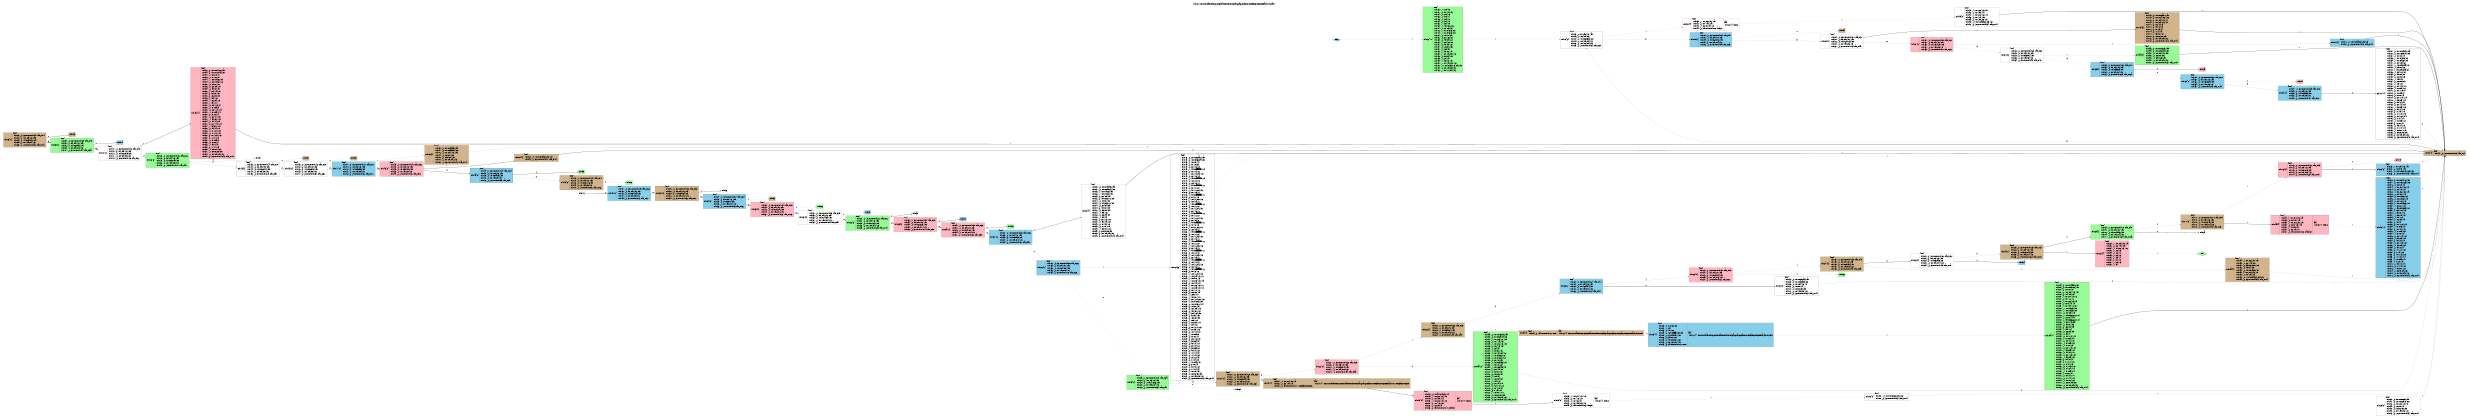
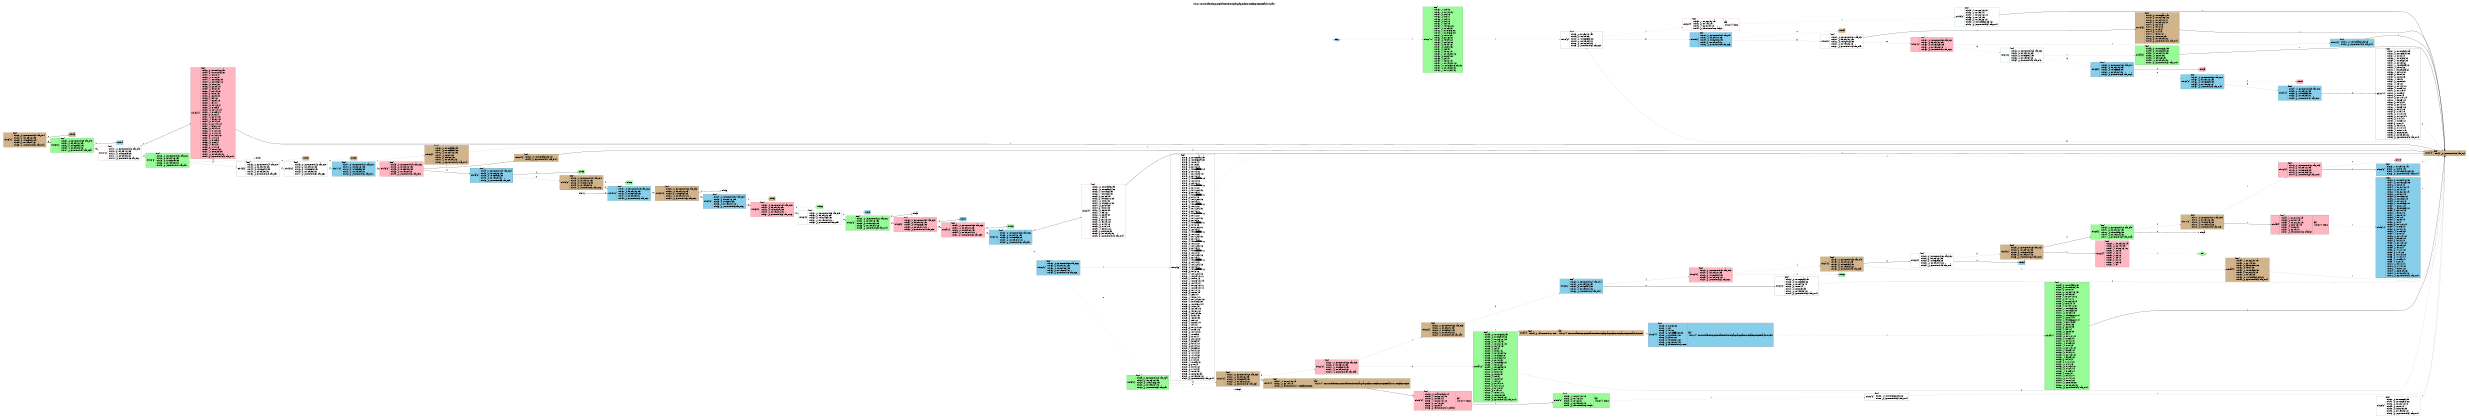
none -> (605, 188)
(1581, 401) -> (1581, 401)
